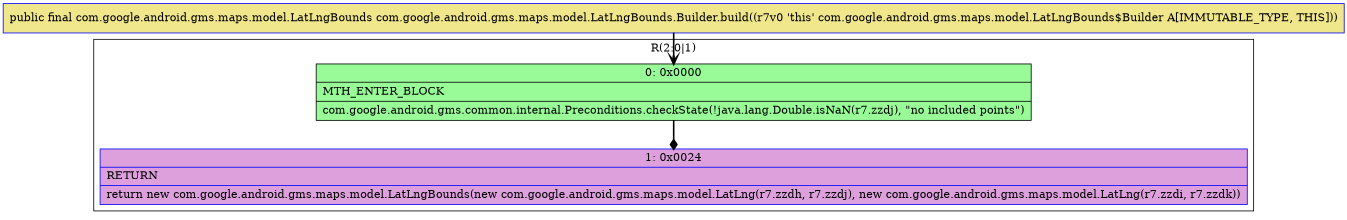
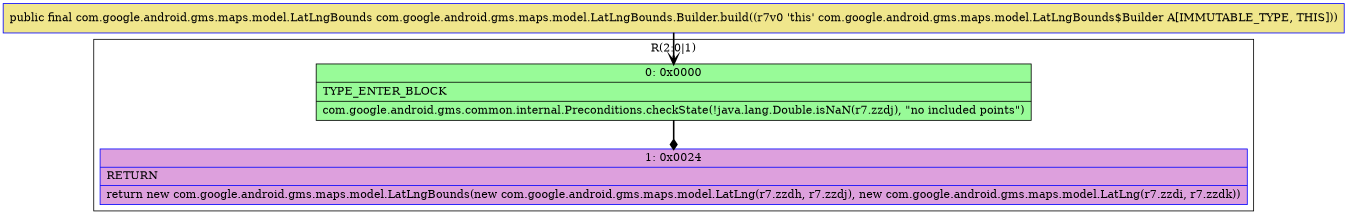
(384, 91) -> (385, 91)
